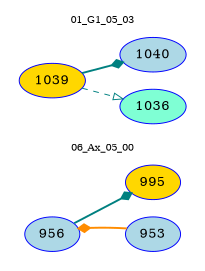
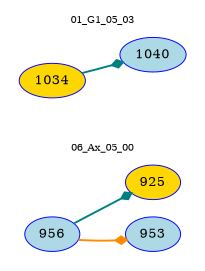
(52, 81) -> (52, 81)
(153, 107) -> none
(153, 182) -> (153, 182)
(109, 228) -> (97, 241)
